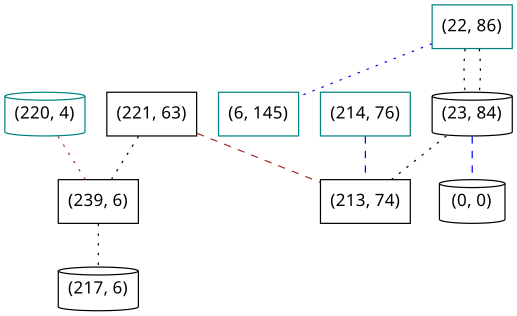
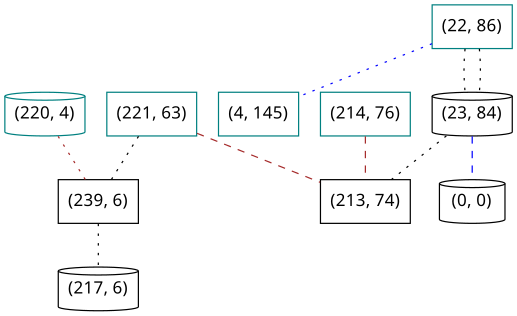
(152, 114) -> (152, 114)
(259, 114) -> (259, 114)
(365, 158) -> (365, 158)
